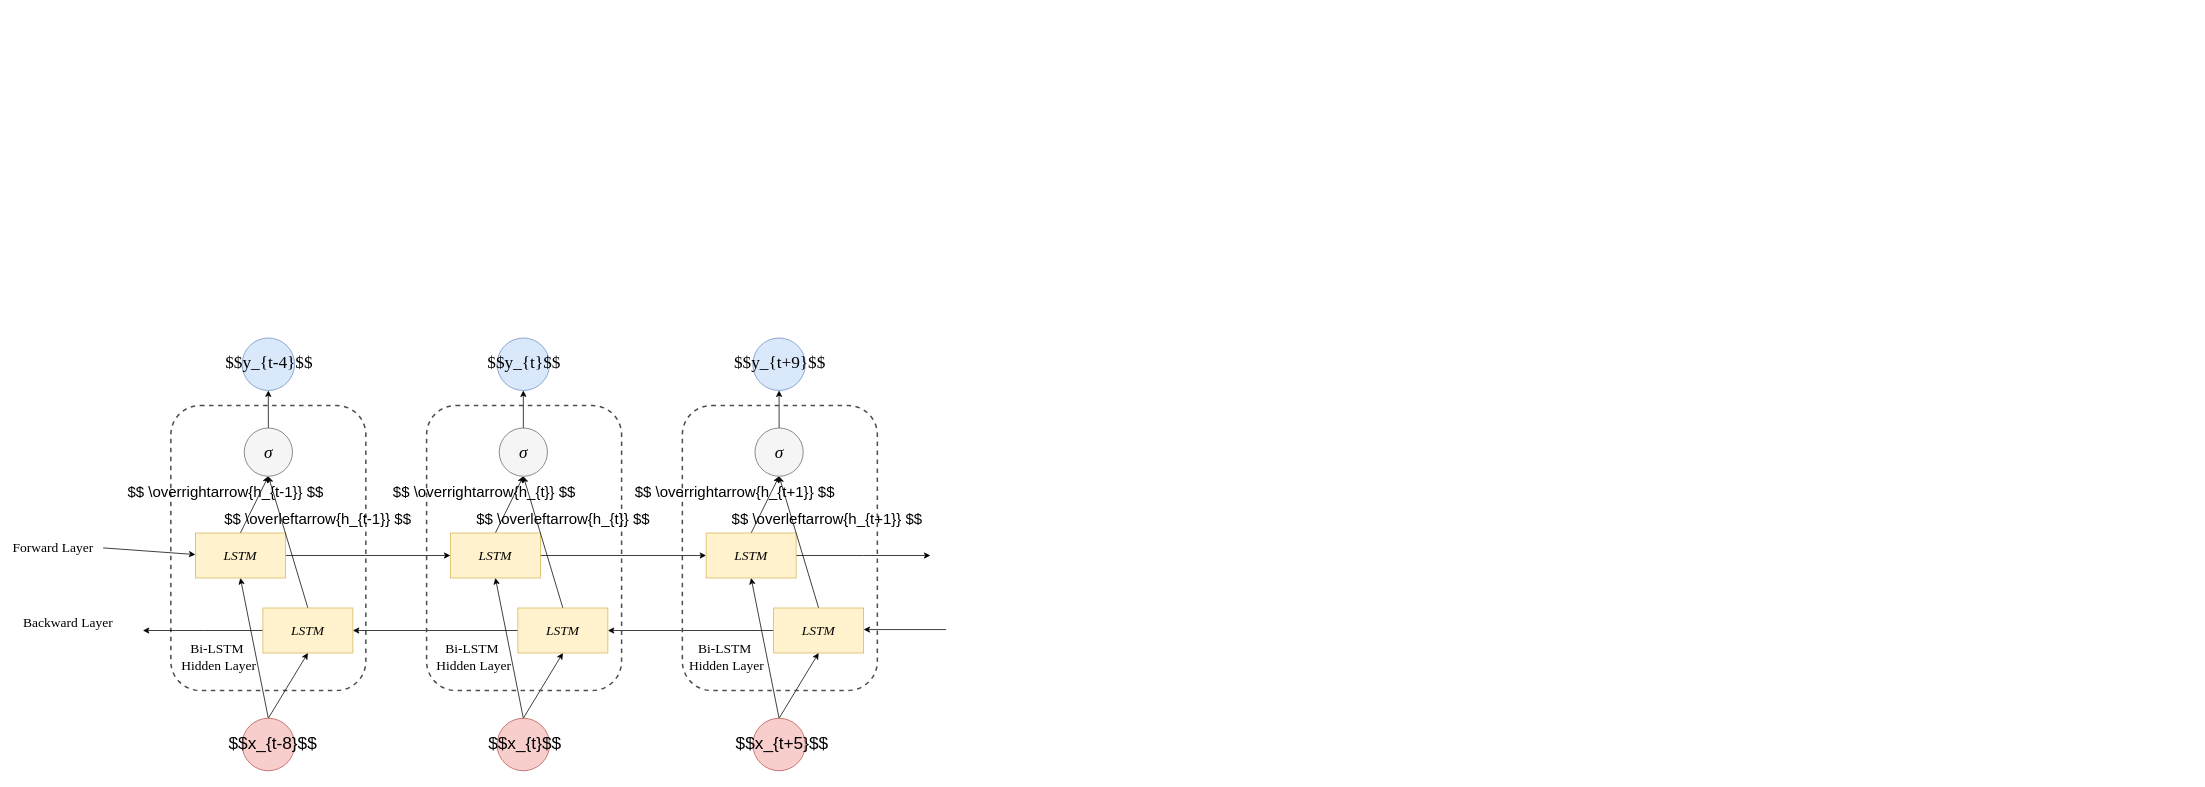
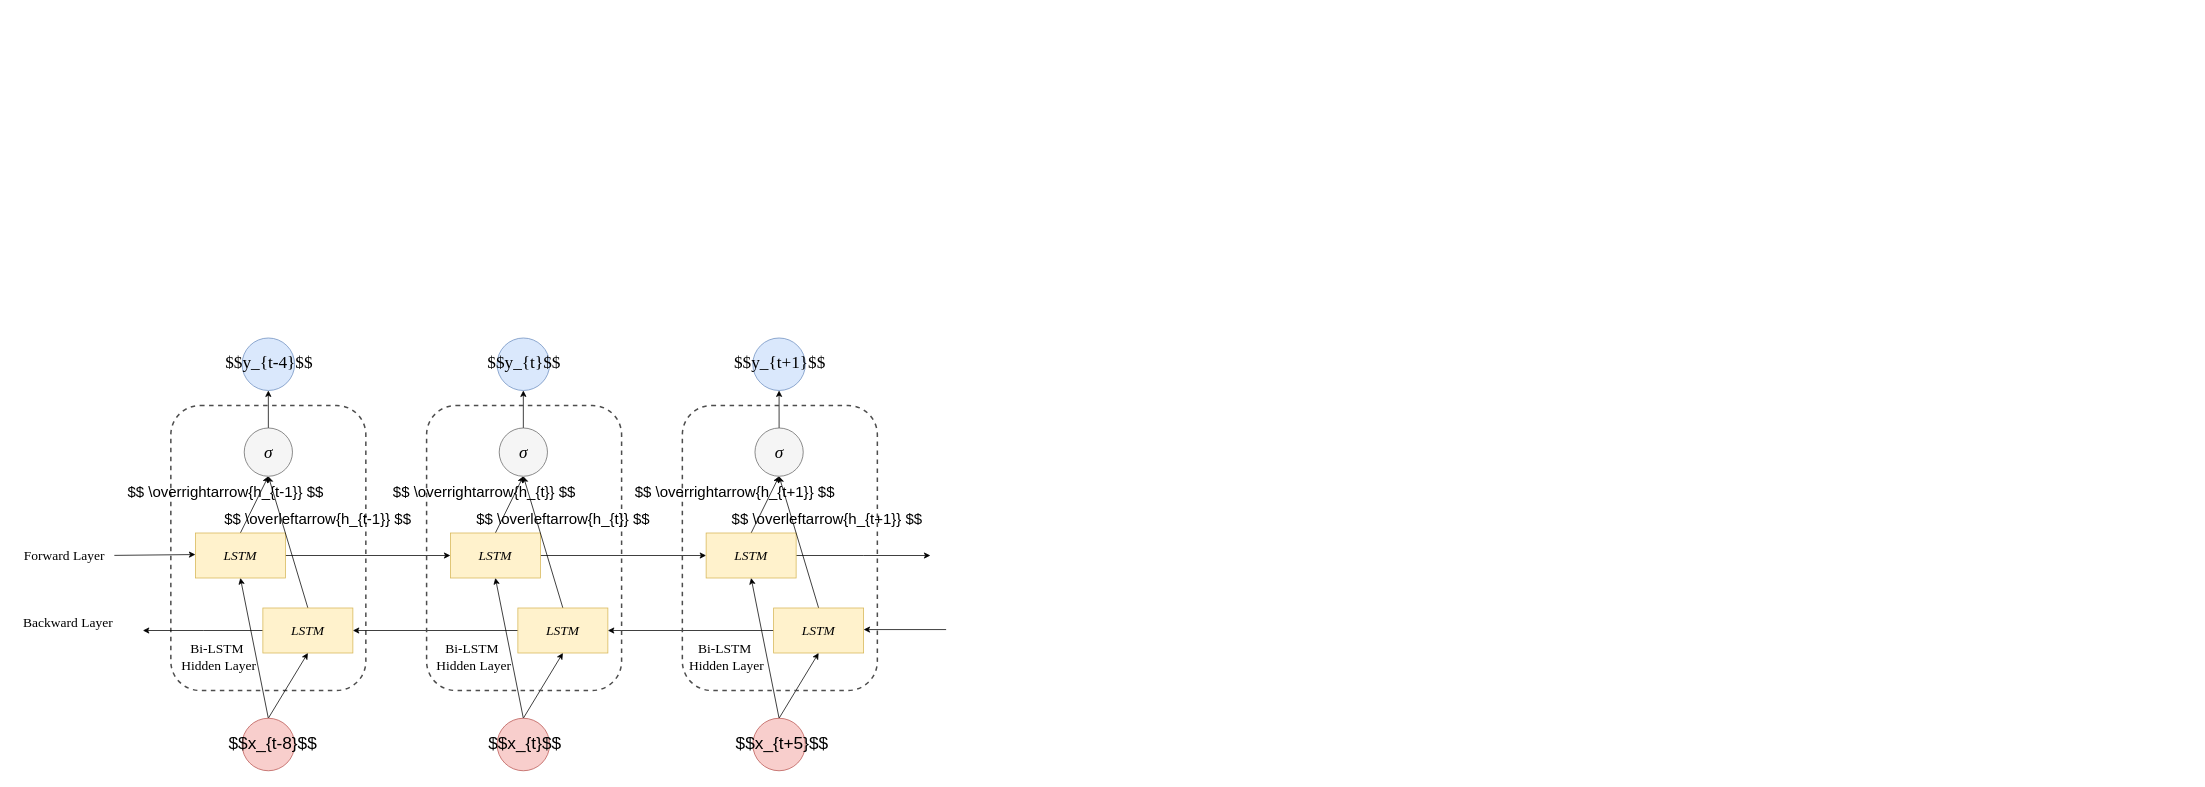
(780, 362) -> (780, 362)
(53, 548) -> (64, 555)
